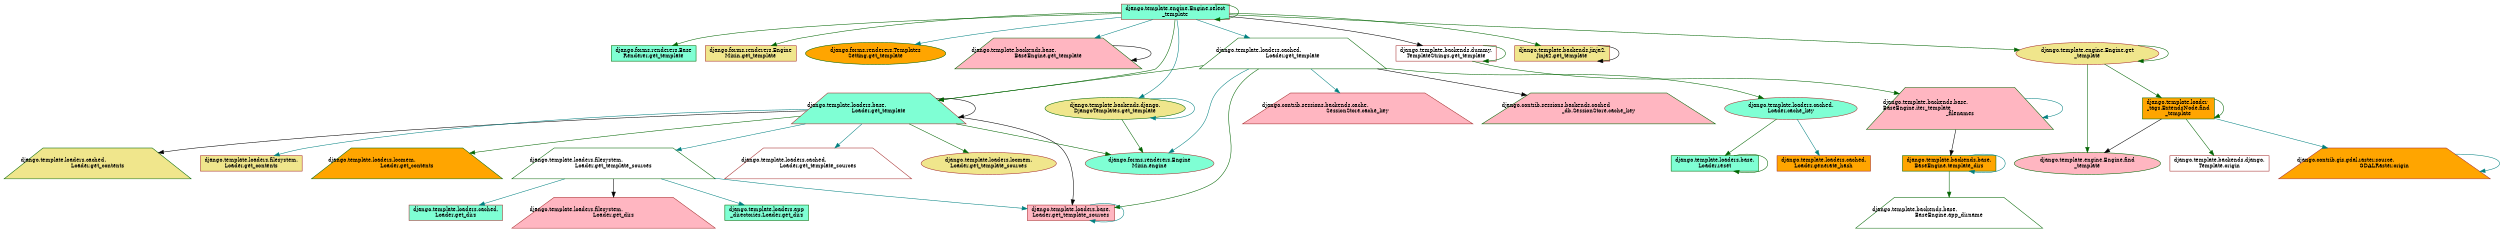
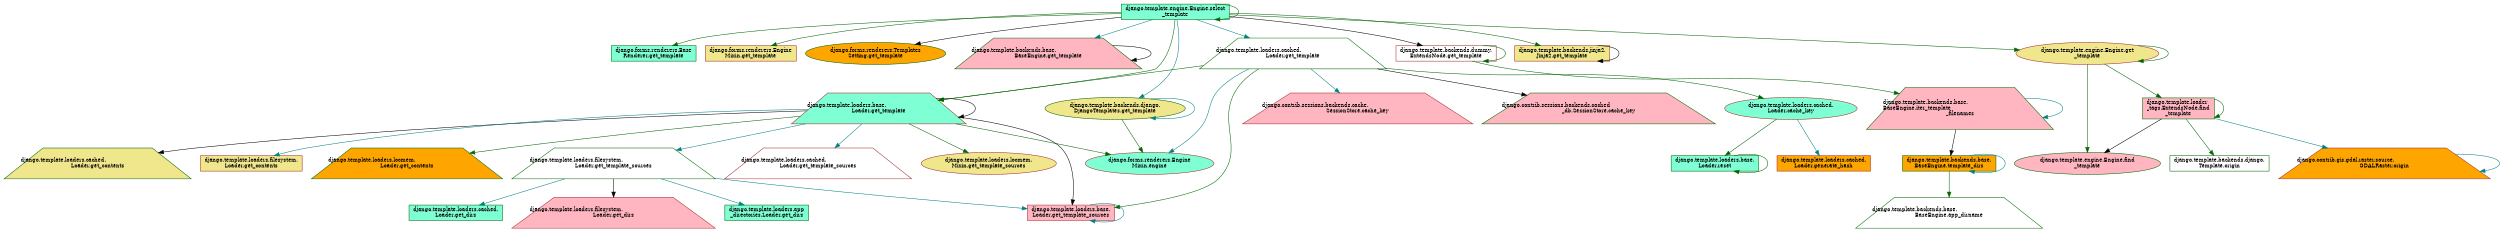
(1175, 12) -> (1175, 12)
(1020, 28) -> (1020, 28)
(1446, 53) -> (1446, 53)
(2178, 108) -> (2178, 108)
(989, 163) -> (989, 163)
(2219, 163) -> (2219, 163)
(456, 213) -> (456, 213)
